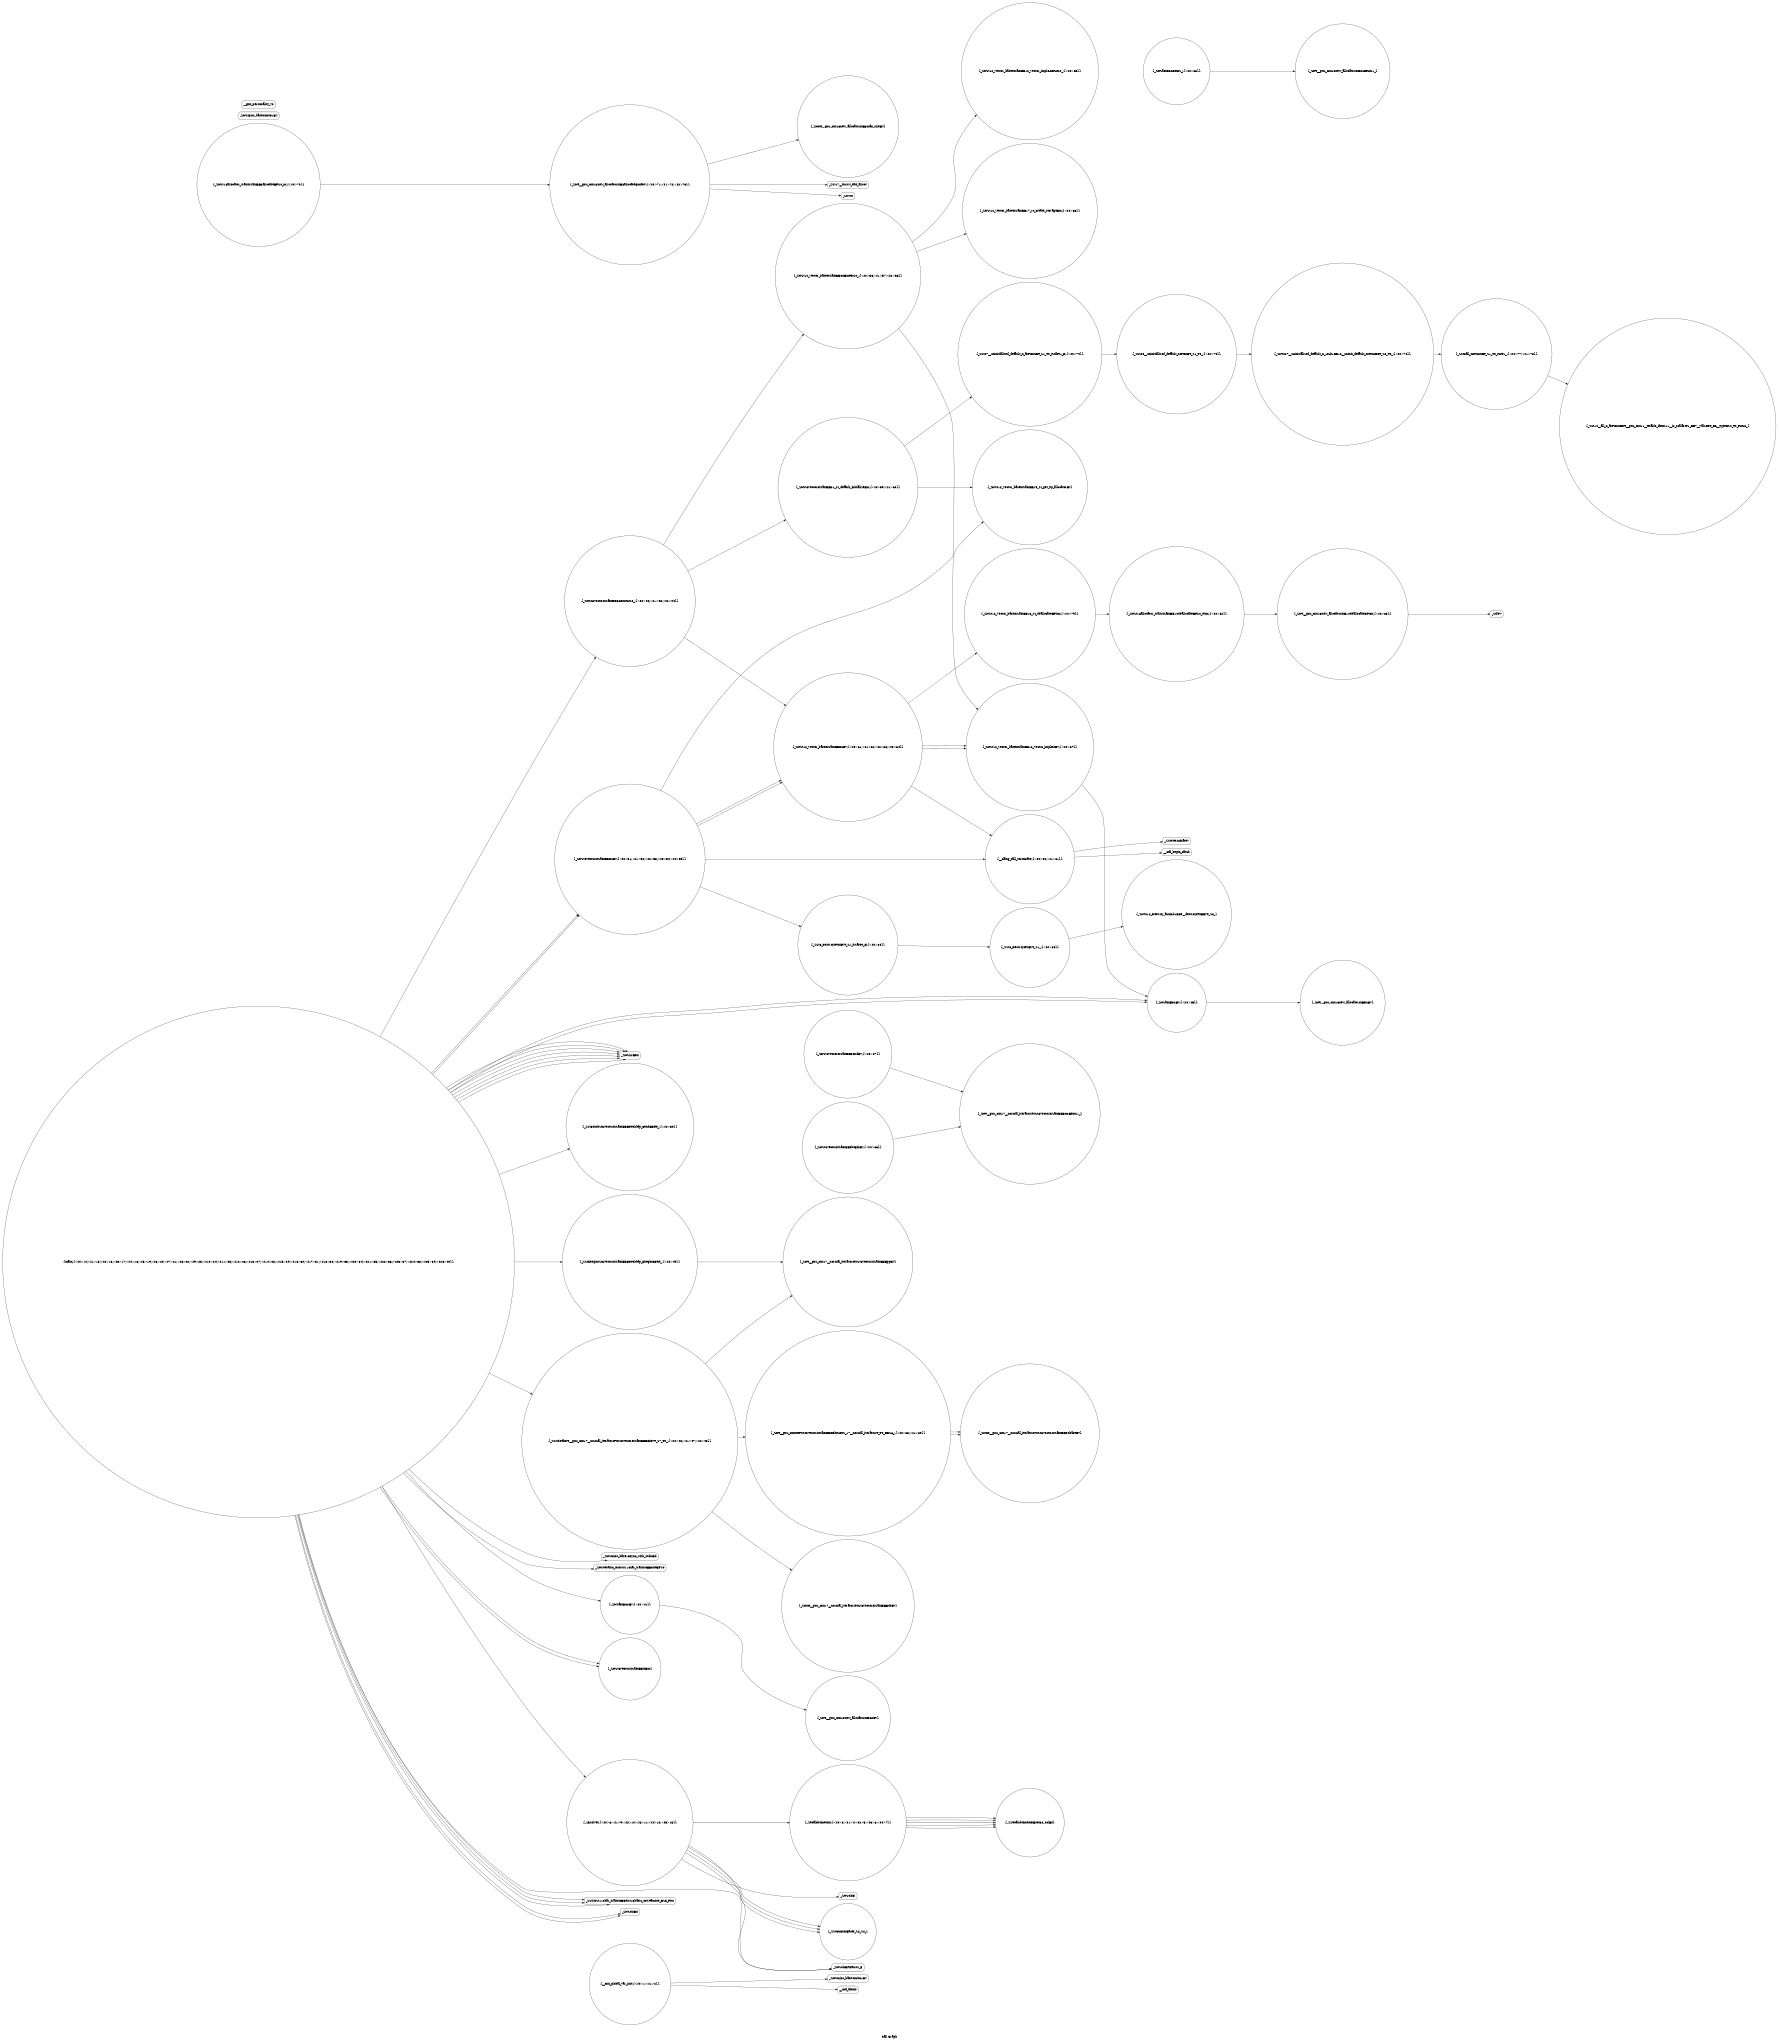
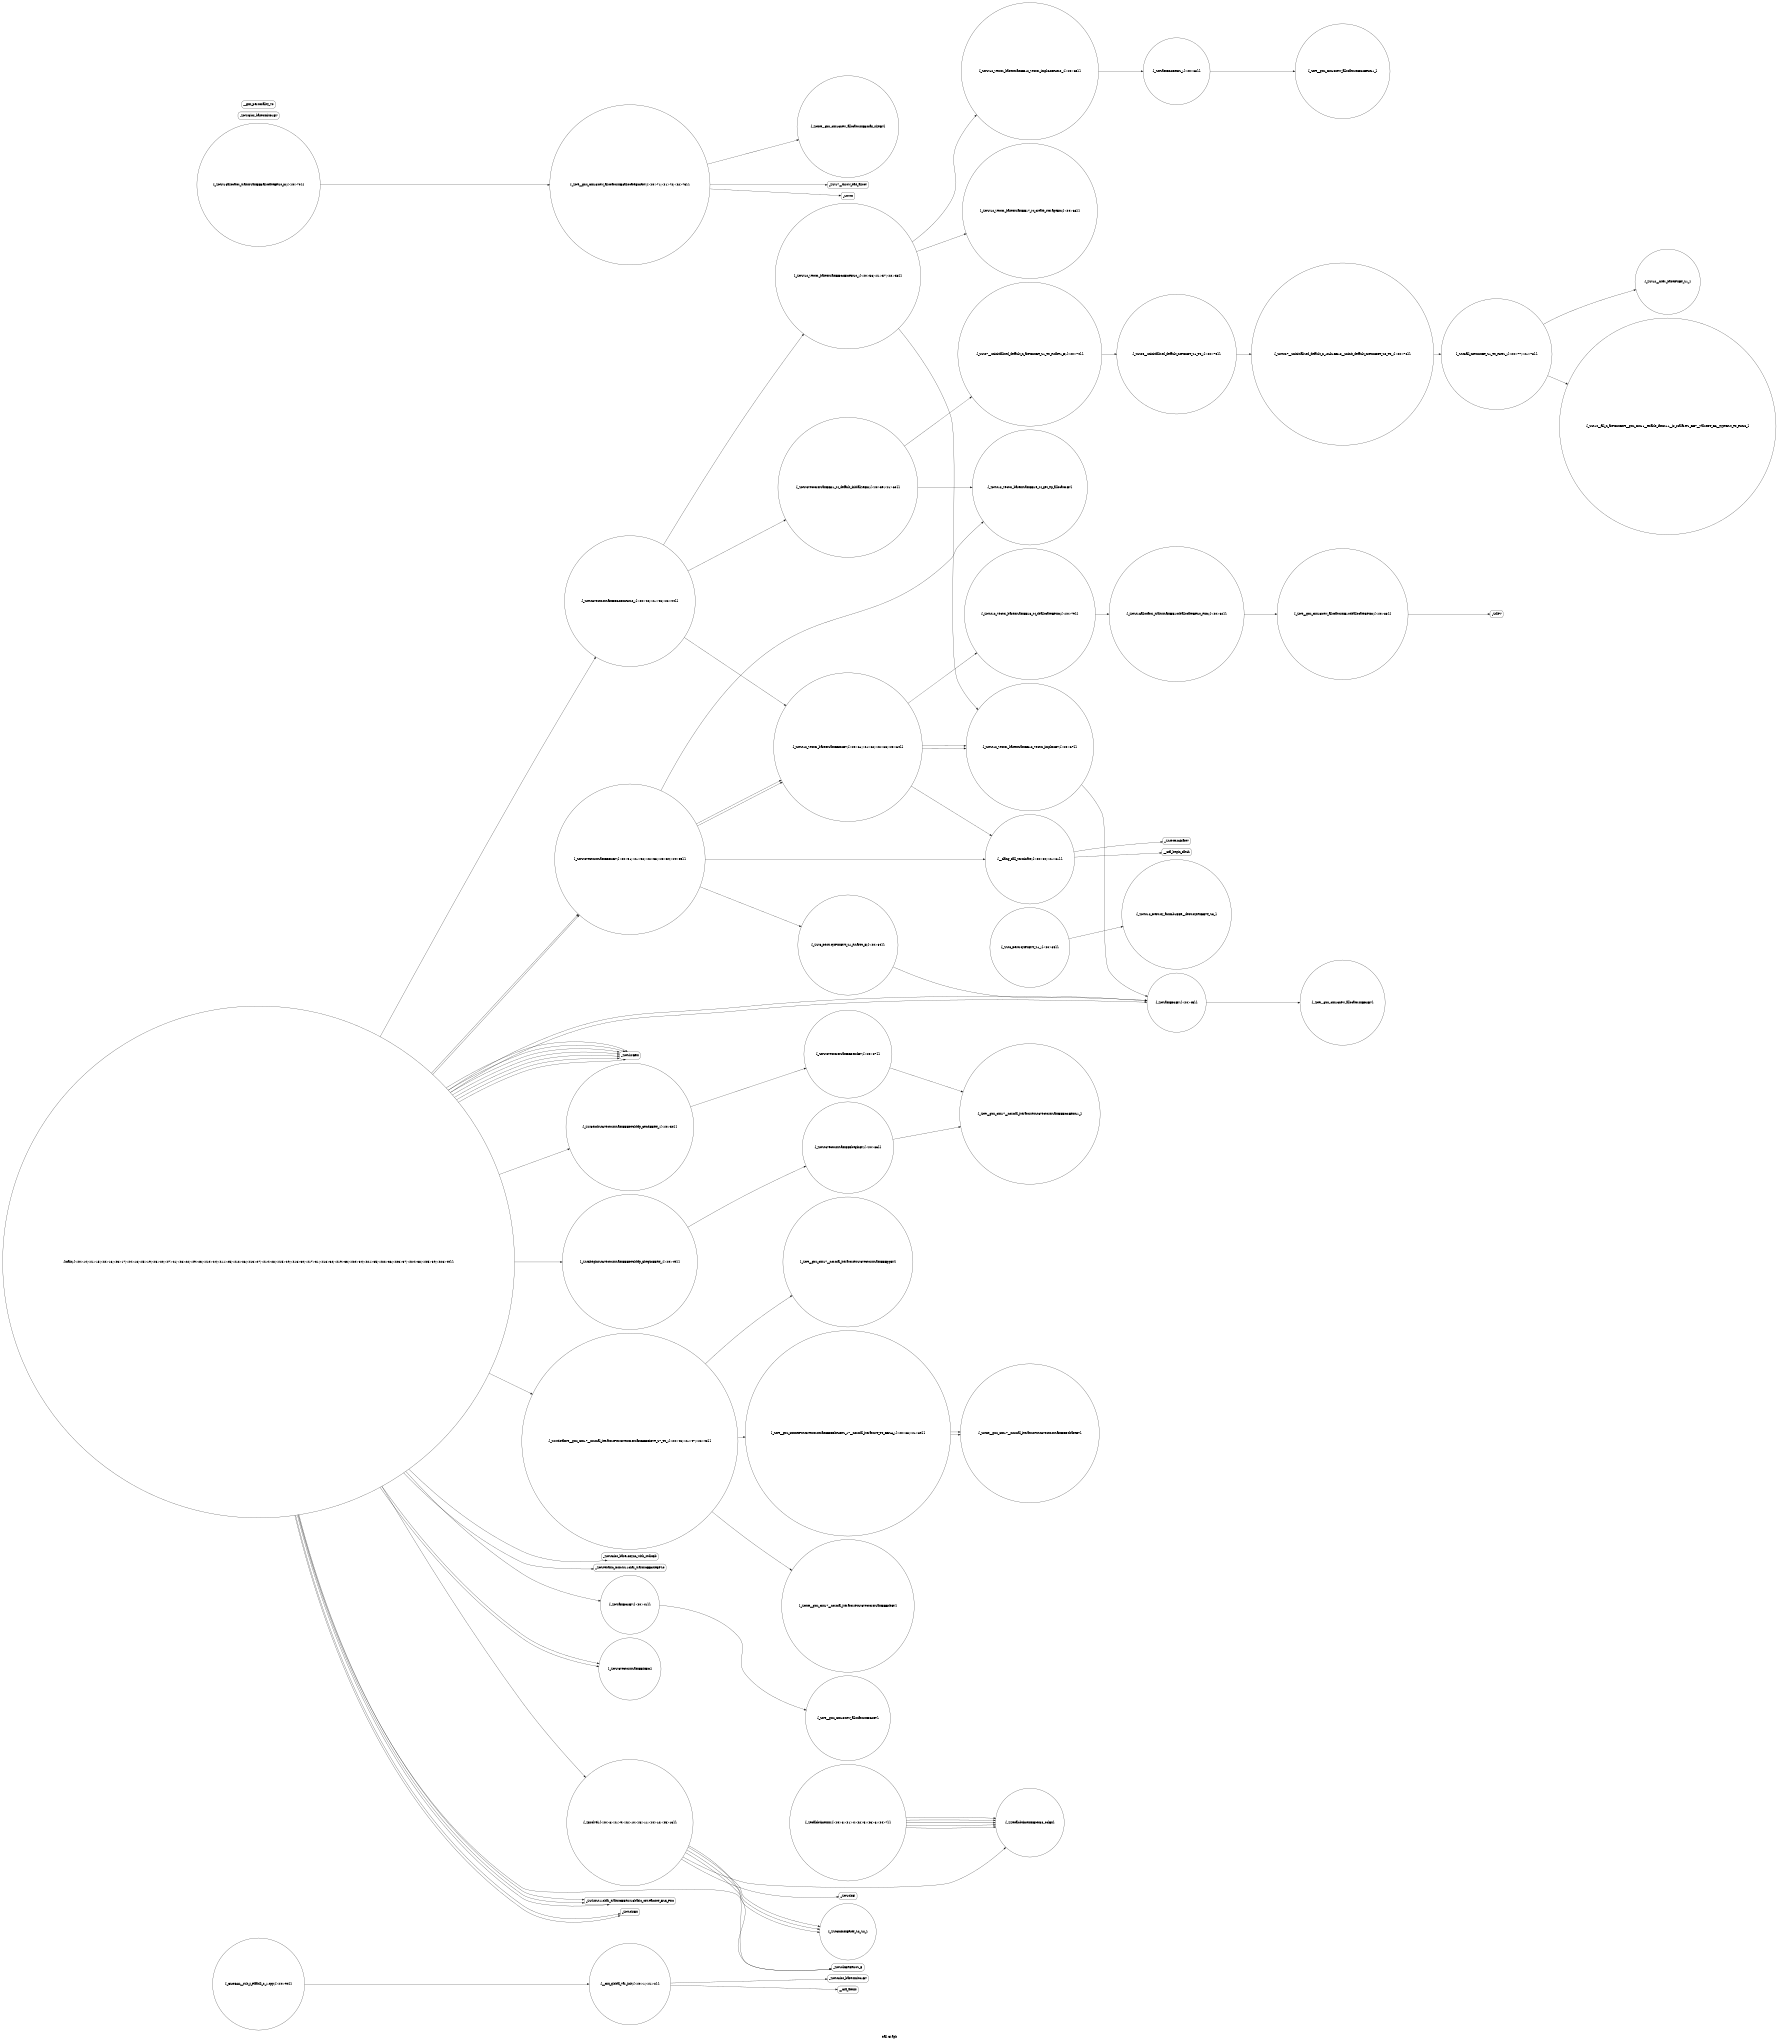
none -> (1120, 71)
none -> (1668, 282)
(943, 946) -> (991, 995)
none -> (747, 1088)
(739, 1262) -> (745, 1195)
(740, 1823) -> (846, 1887)
none -> (259, 1984)
